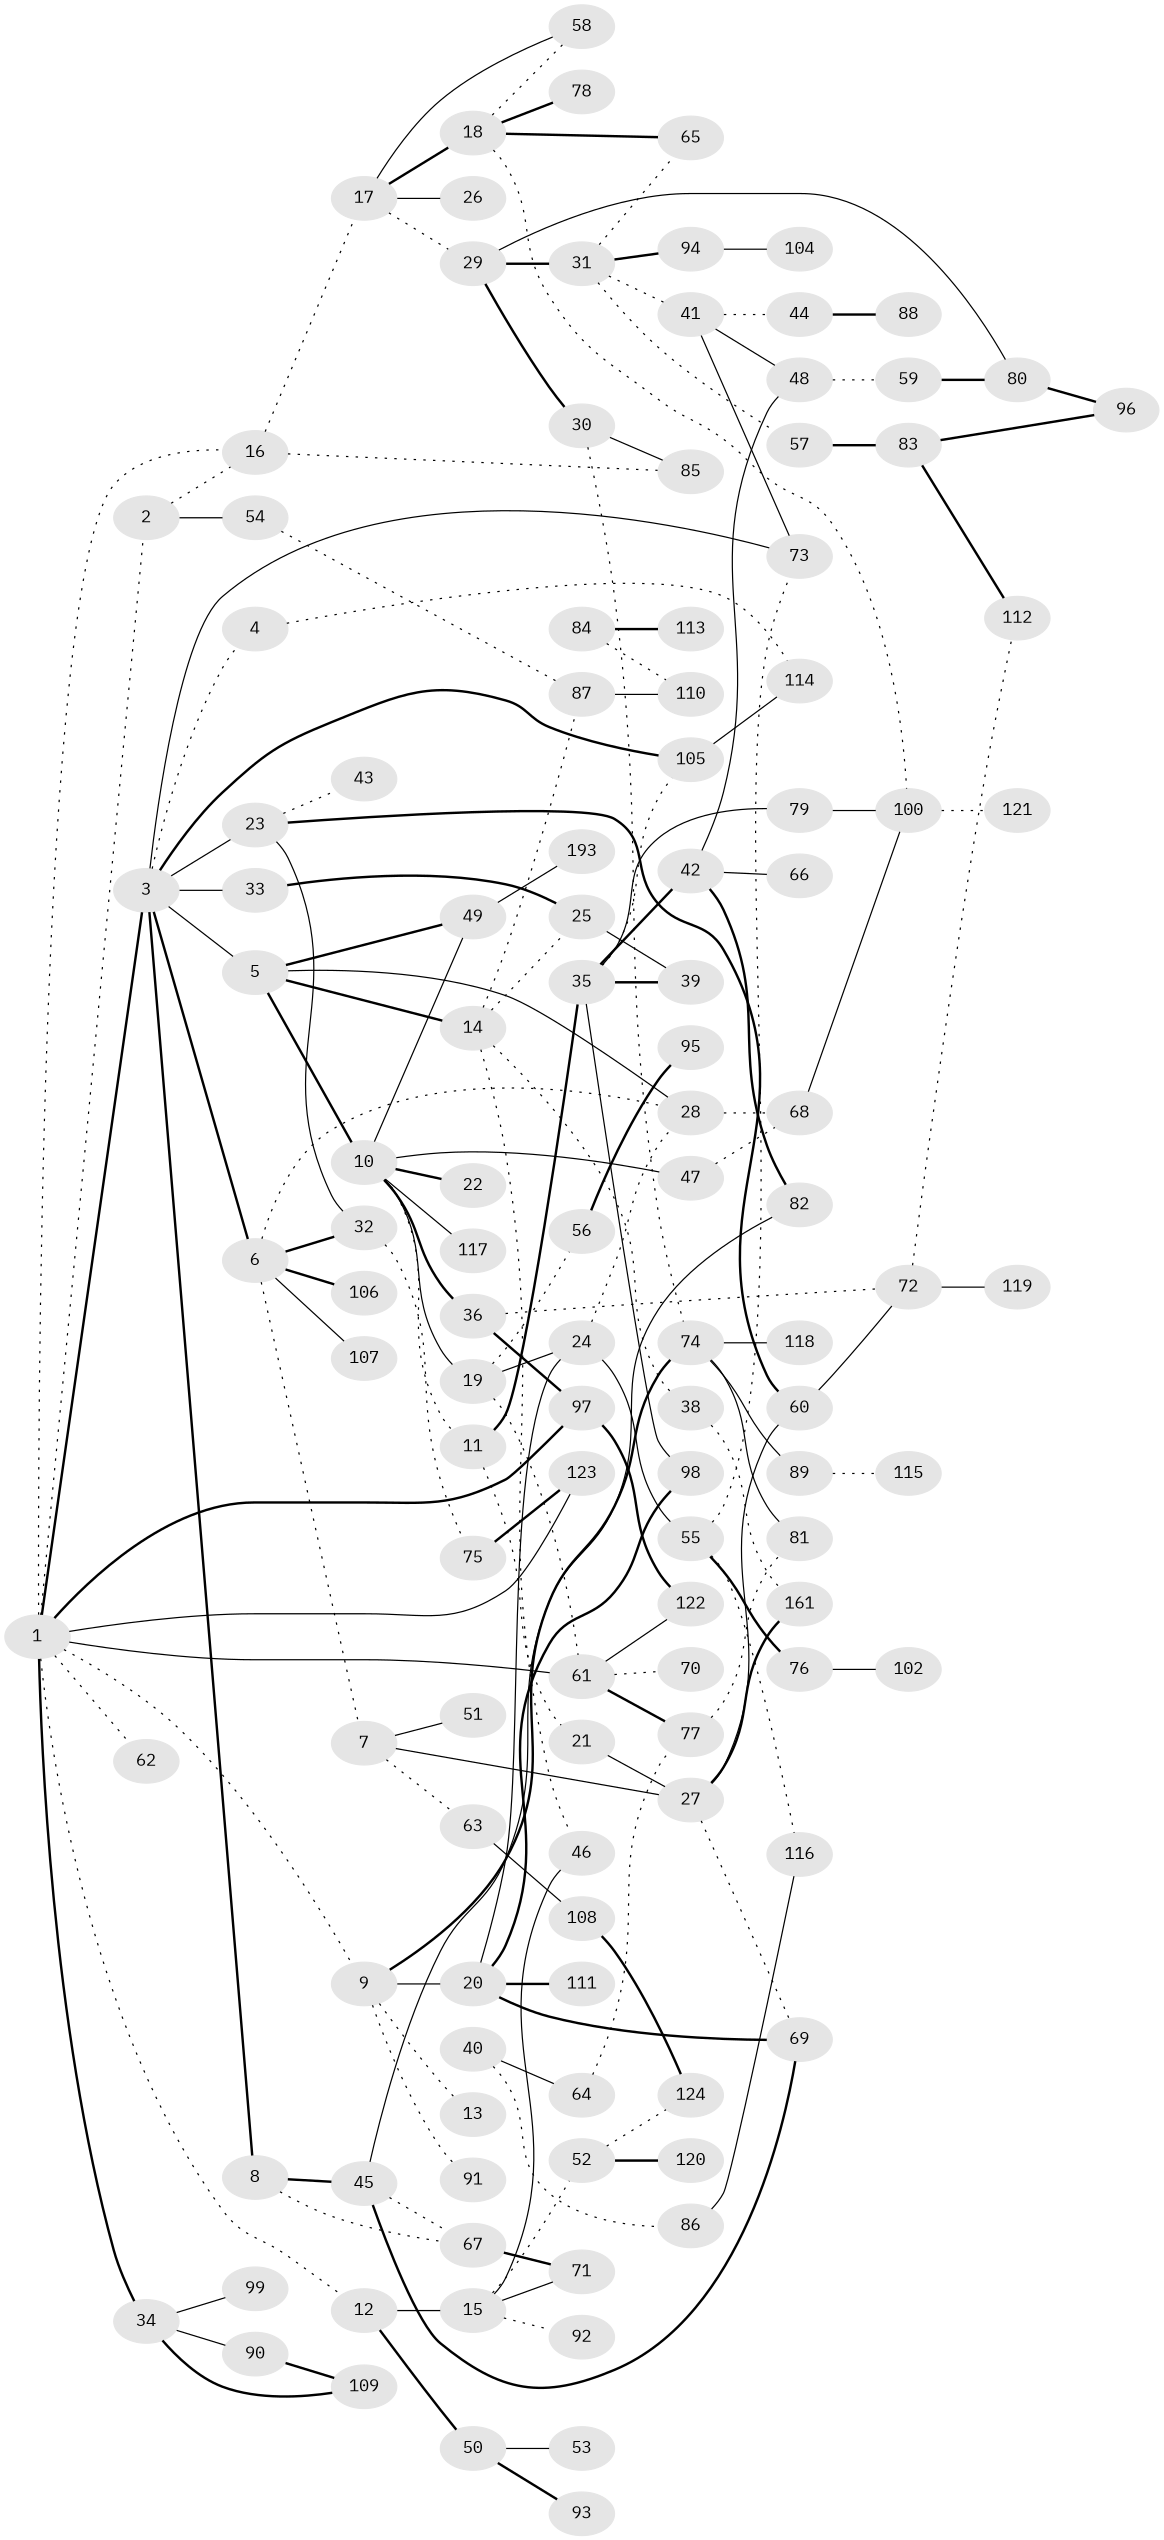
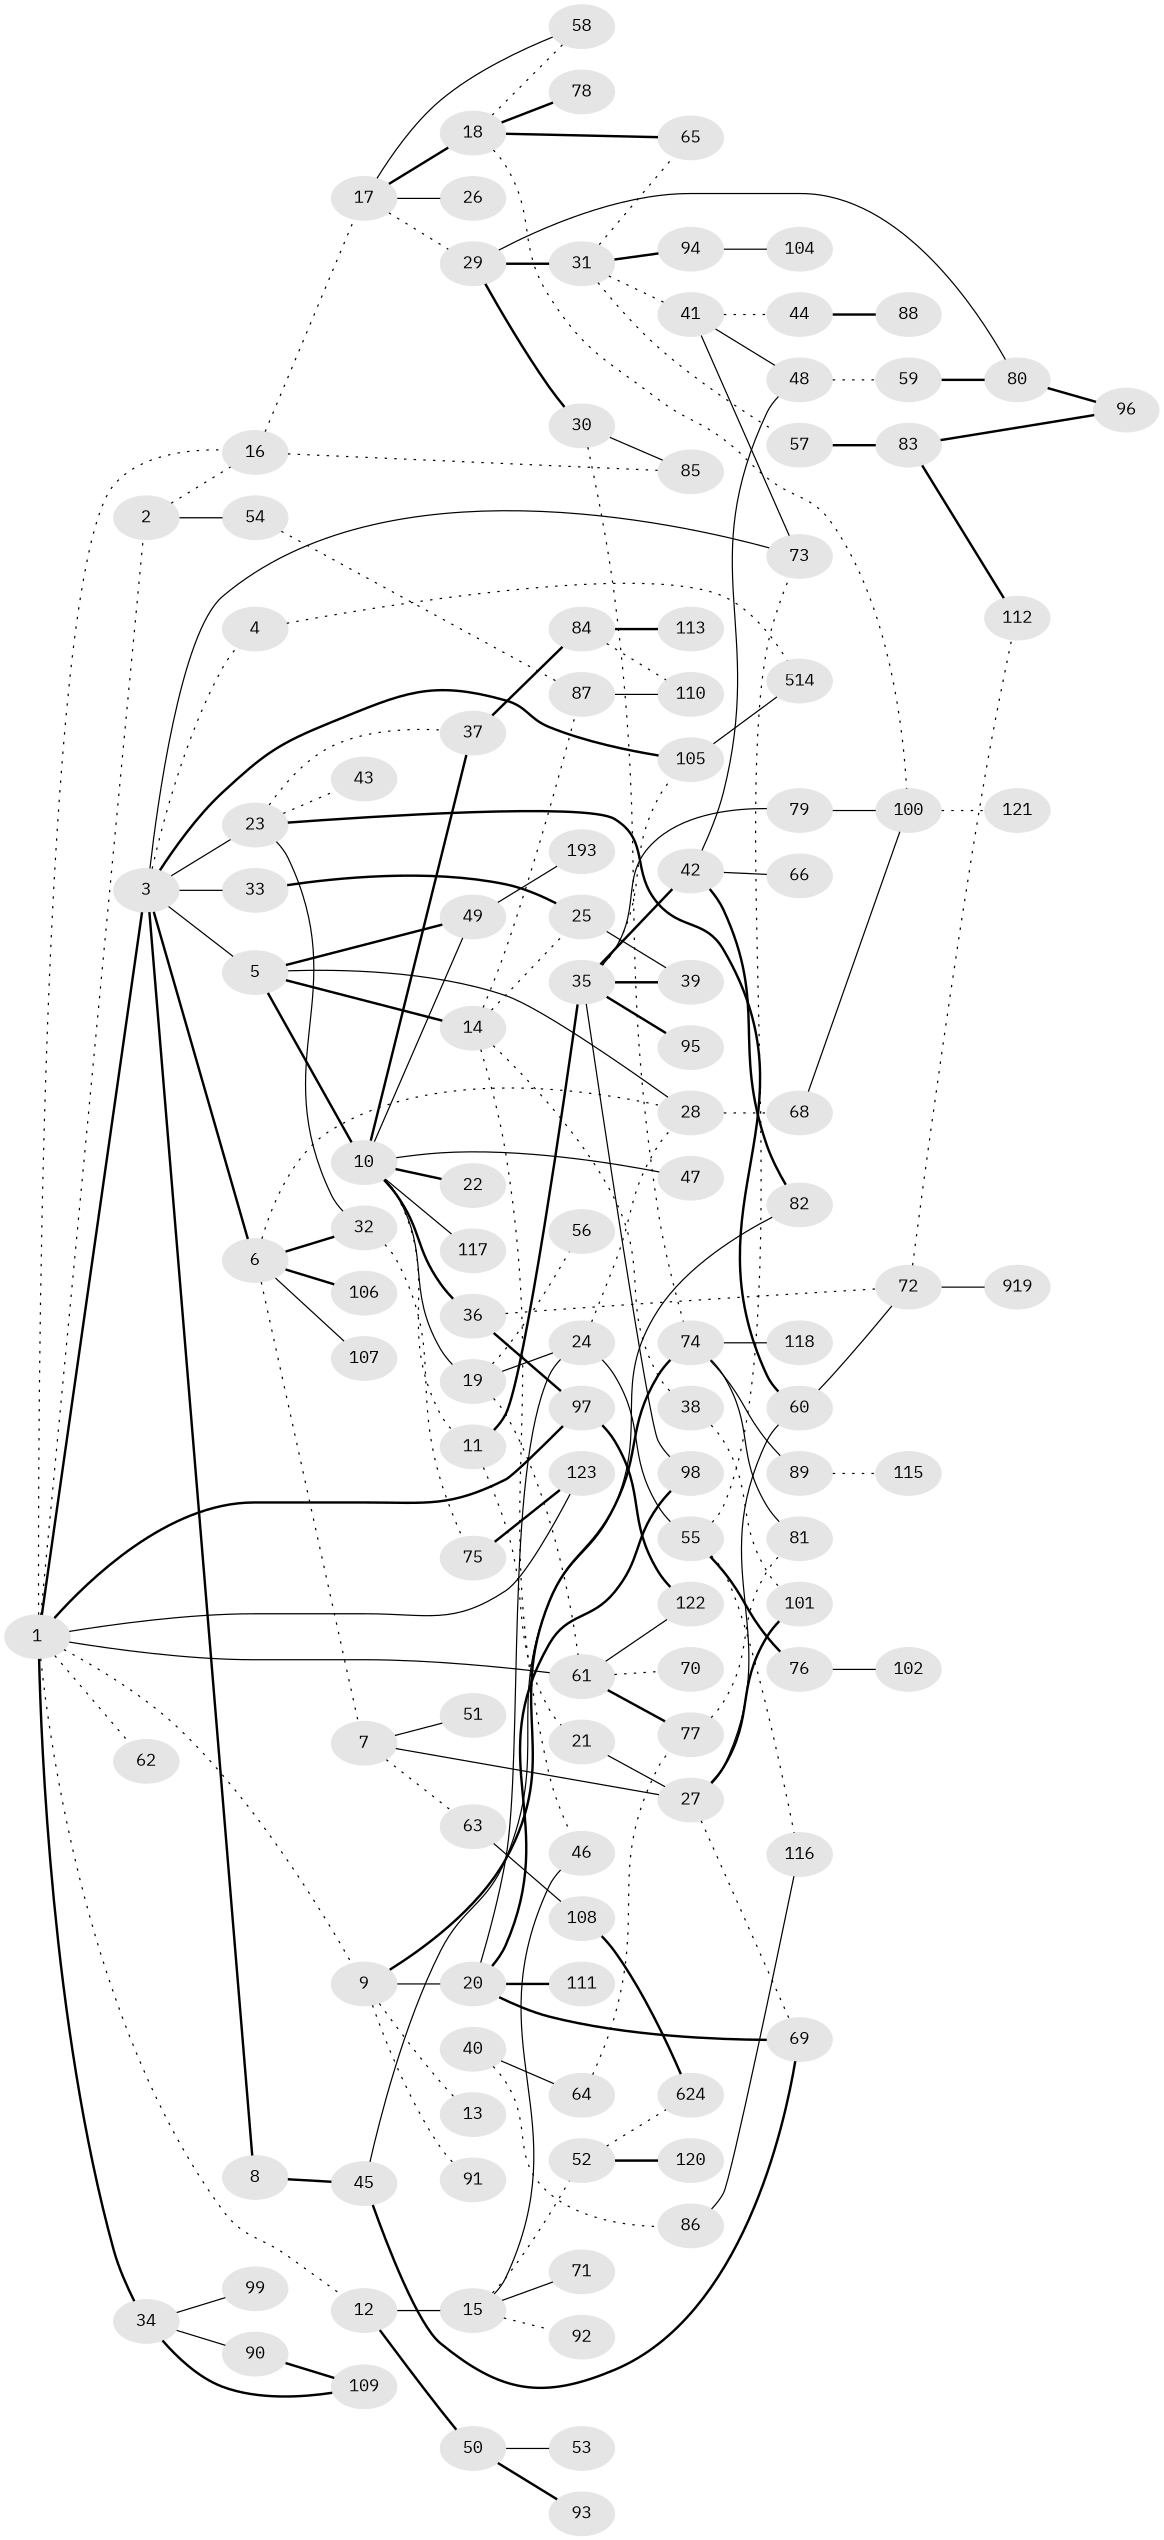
(800, 681) -> (800, 681)
none -> (473, 733)
(626, 1135) -> (629, 1010)
(745, 1146) -> none
(1017, 1287) -> (1017, 1287)
(800, 1604) -> (800, 1604)
(691, 2095) -> (691, 2095)
(473, 2245) -> none
